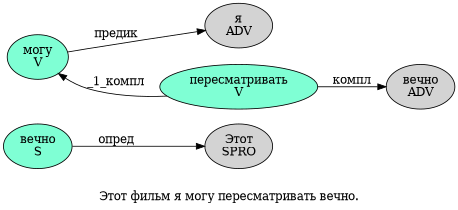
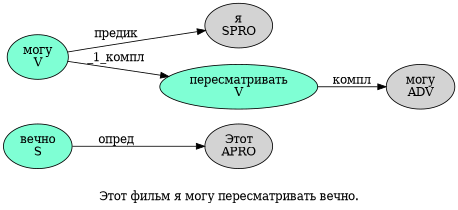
(239, 26) -> (239, 26)
(421, 87) -> (421, 87)
(115, 94) -> (114, 68)
(239, 146) -> (239, 146)
